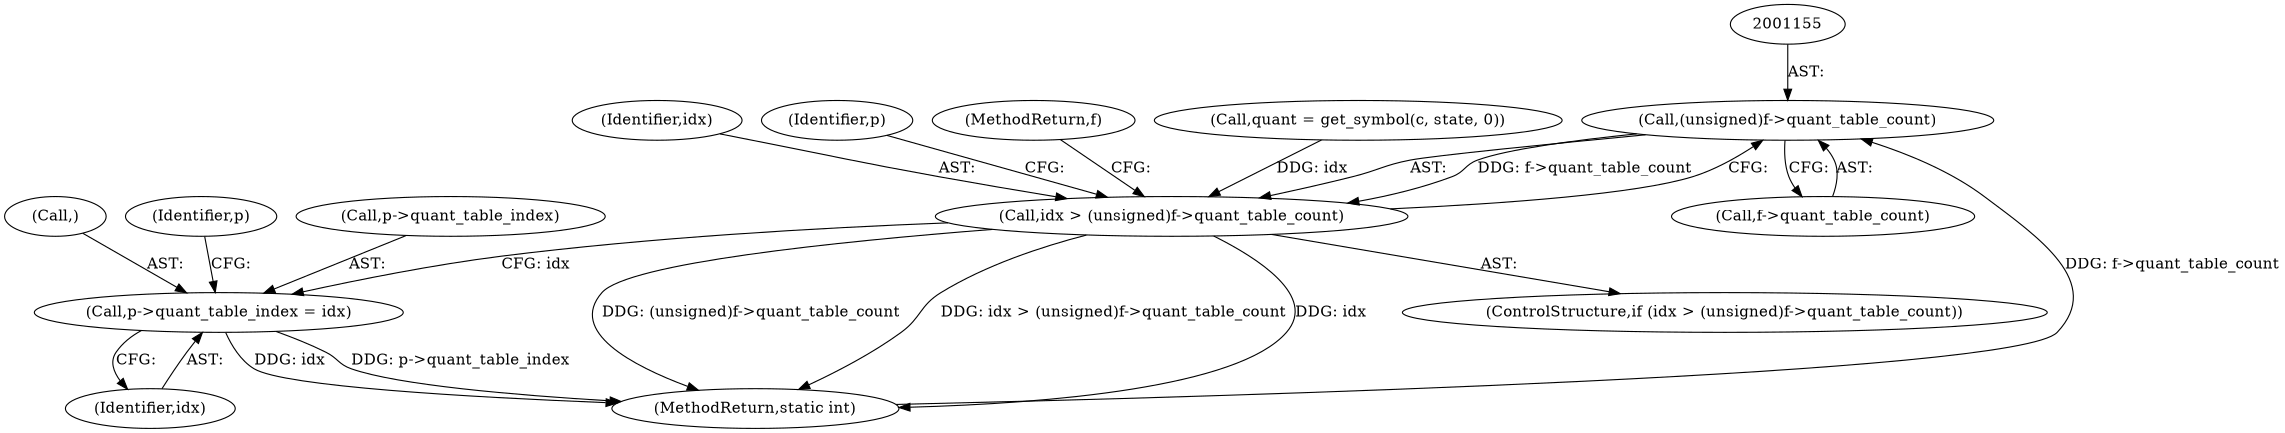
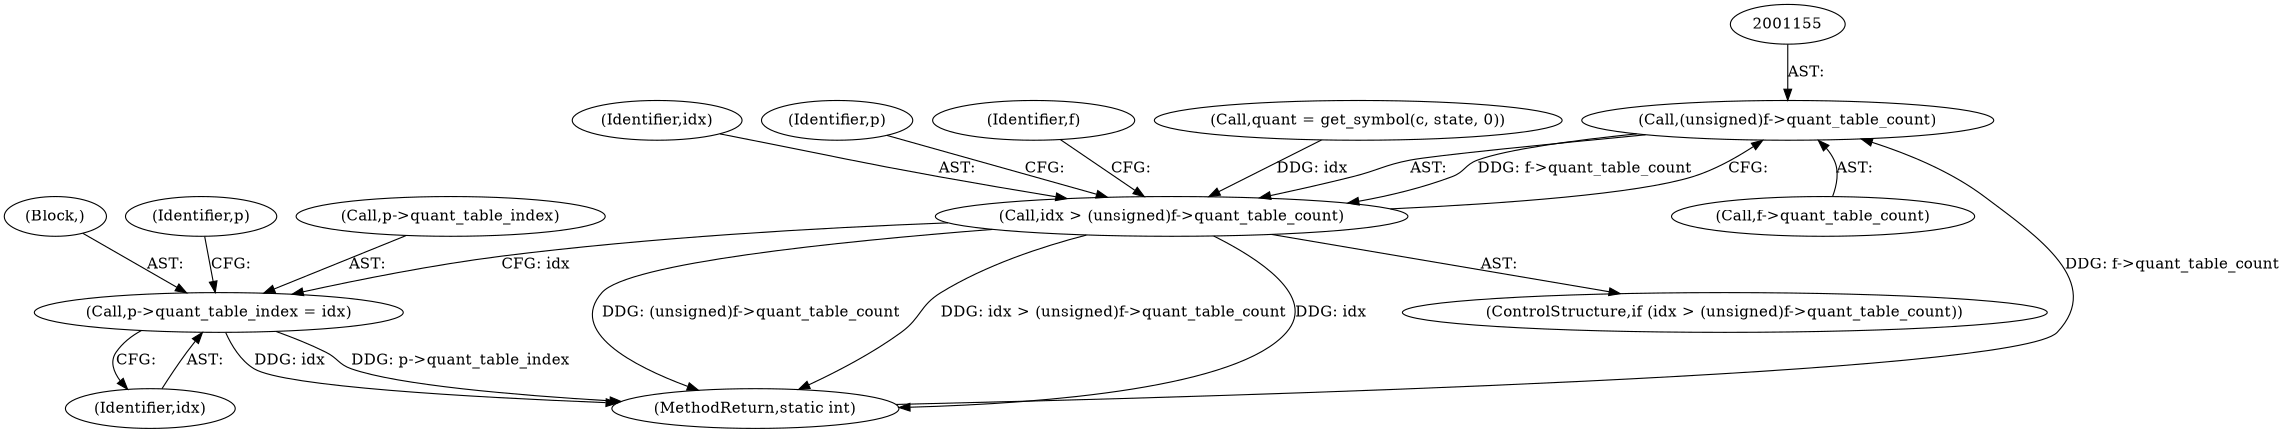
(1034, 120) -> (1034, 120)
(1786, 165) -> none
(55, 216) -> (55, 216)
